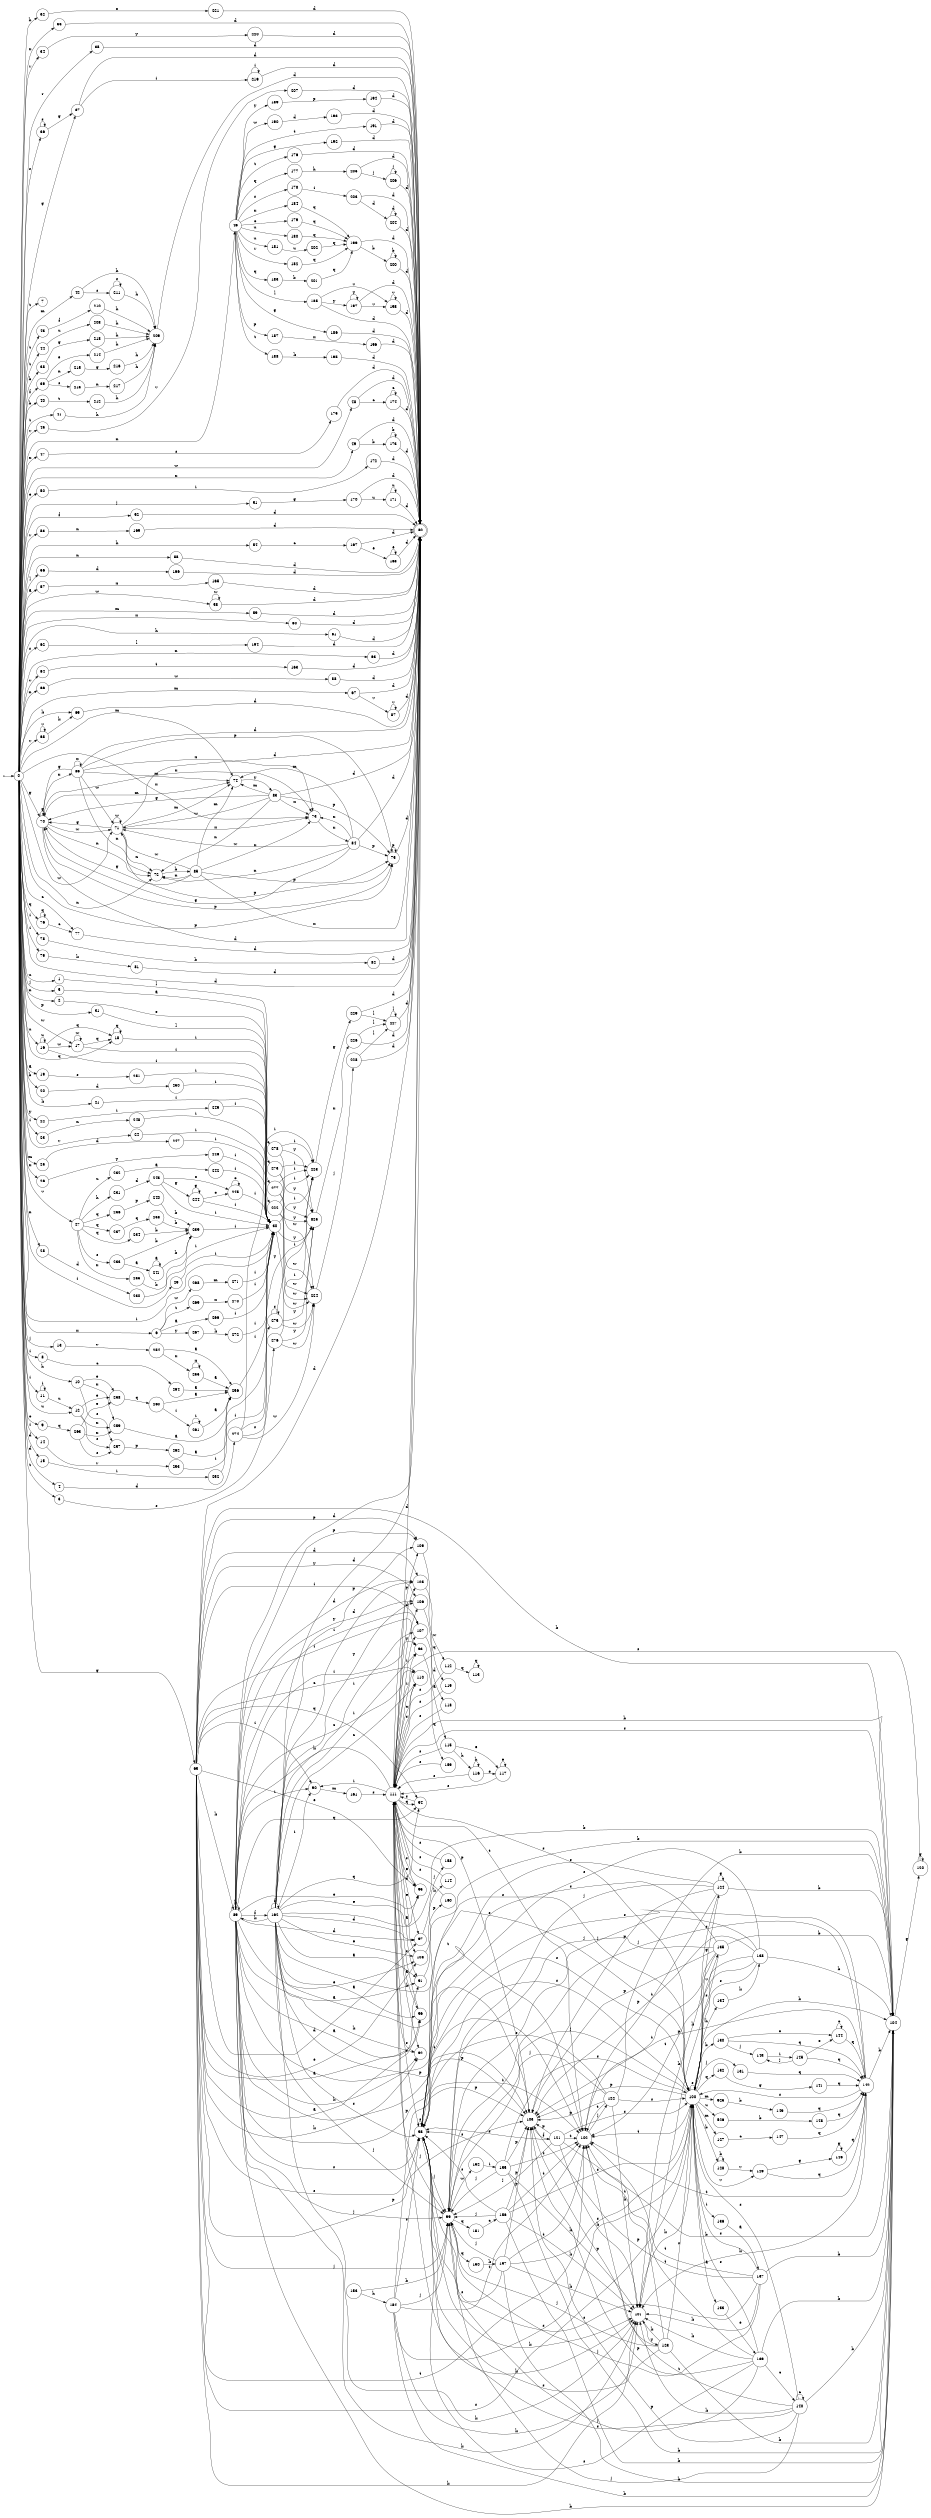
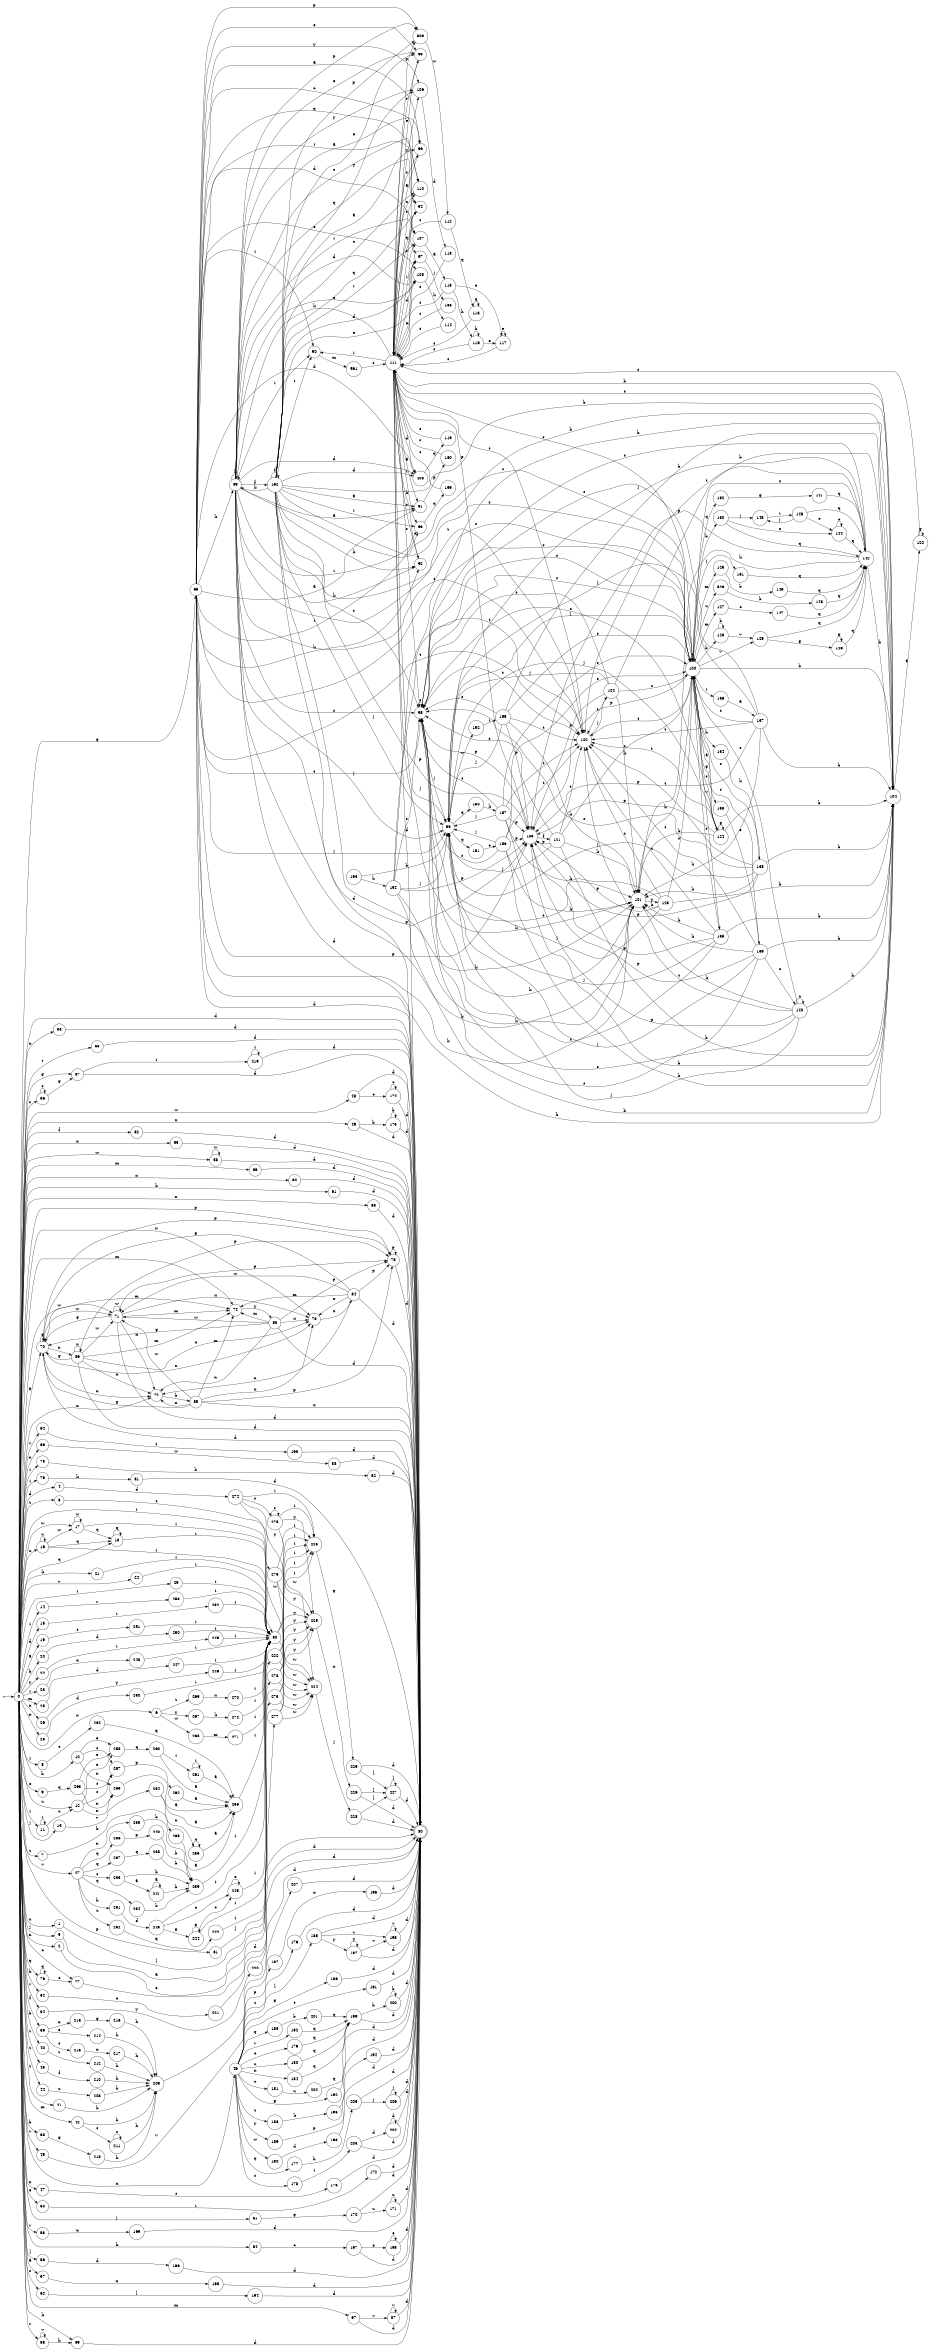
none -> (440, 344)
none -> (660, 840)
(314, 1220) -> (314, 1621)
(216, 1318) -> none
(420, 1546) -> (420, 36)
(420, 1583) -> (420, 479)
(354, 1795) -> (354, 369)
none -> (176, 1836)
(721, 2101) -> (721, 568)
